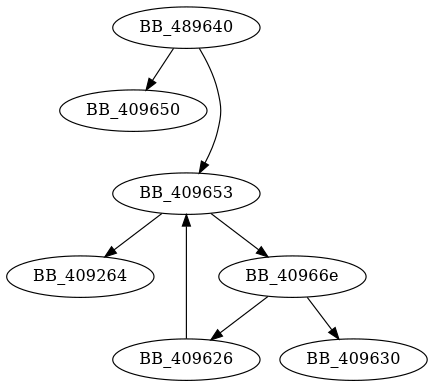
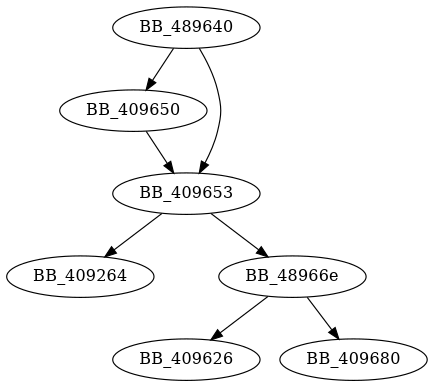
(292, 277) -> (292, 277)
(186, 283) -> (157, 147)
(354, 360) -> (354, 360)
